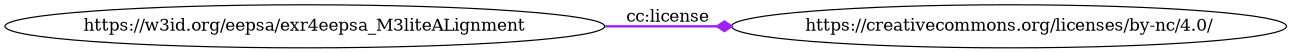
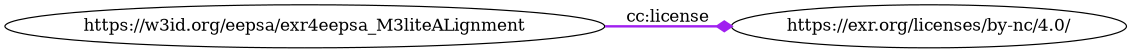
(1009, 26) -> (929, 26)
